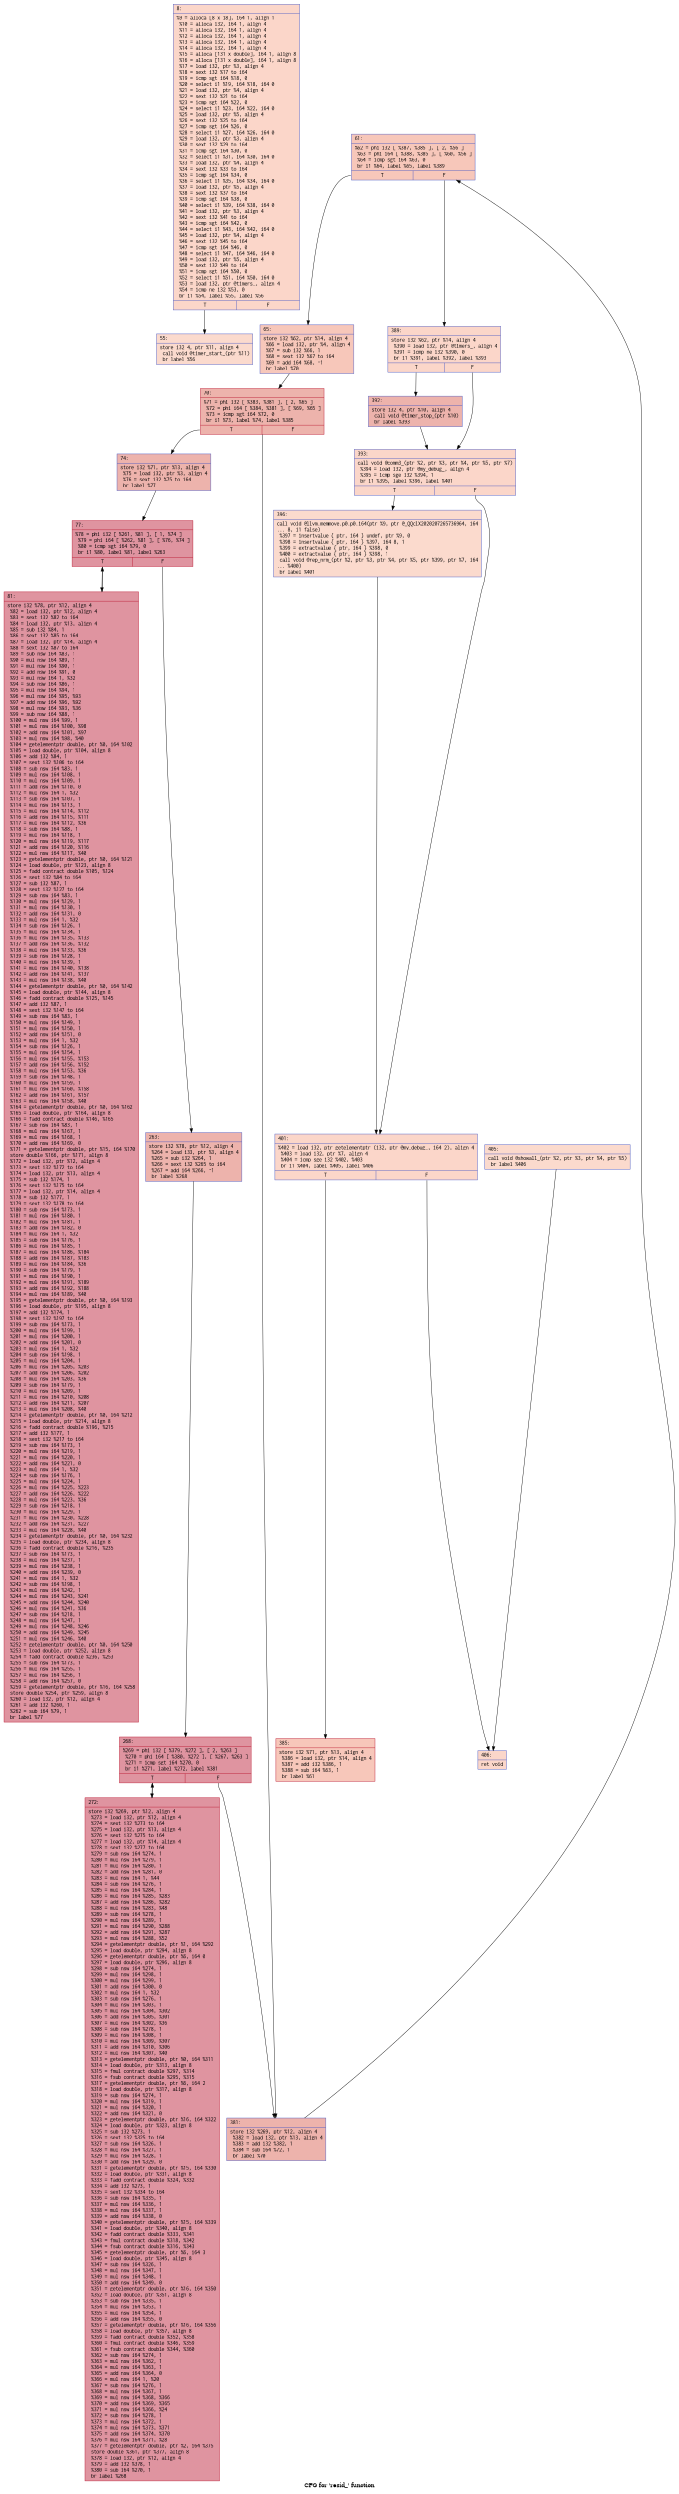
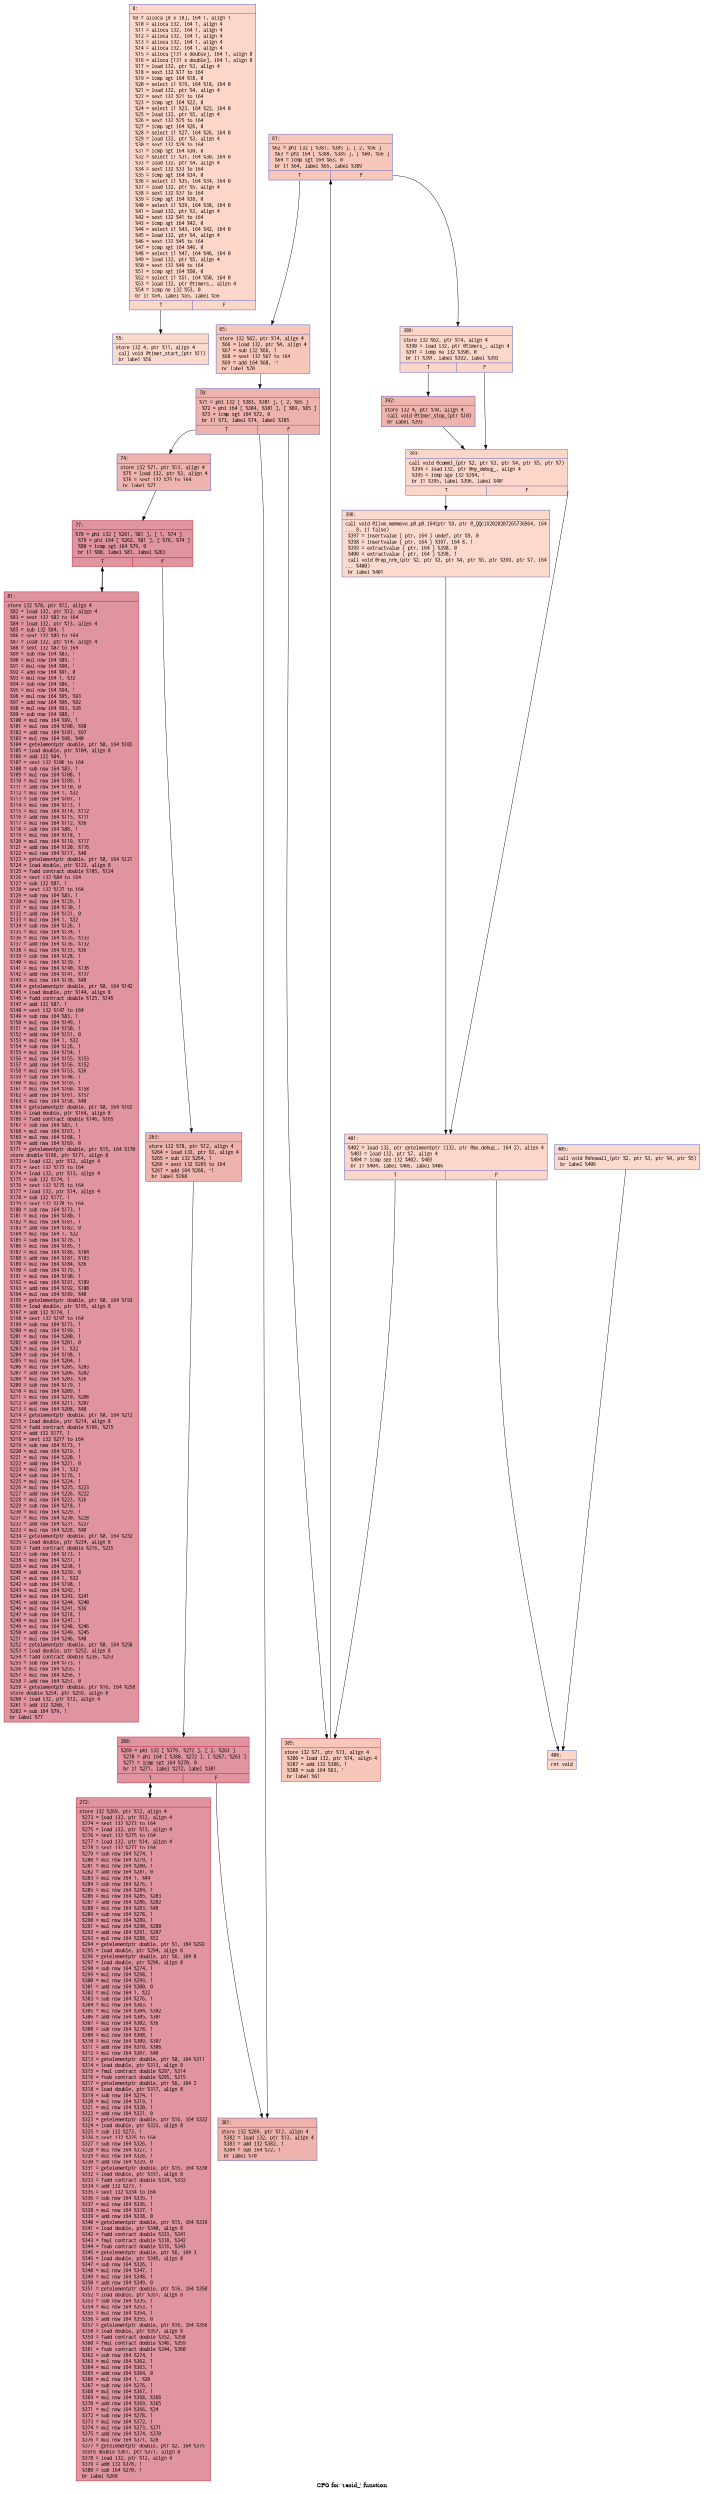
(262, 411) -> (258, 411)
none -> (288, 1085)
(642, 1178) -> (331, 961)
